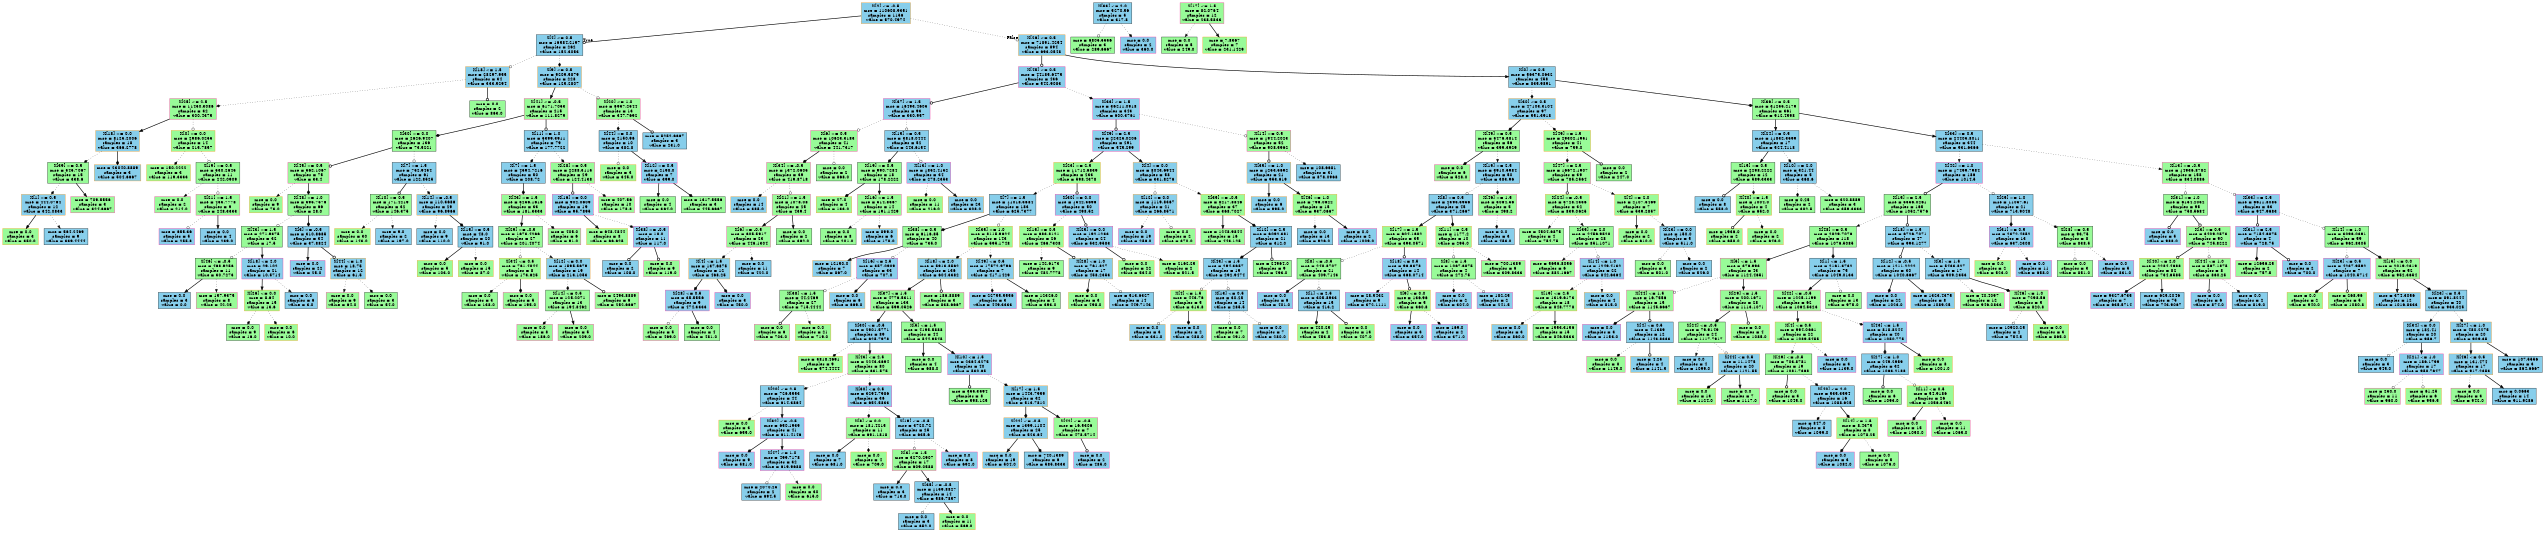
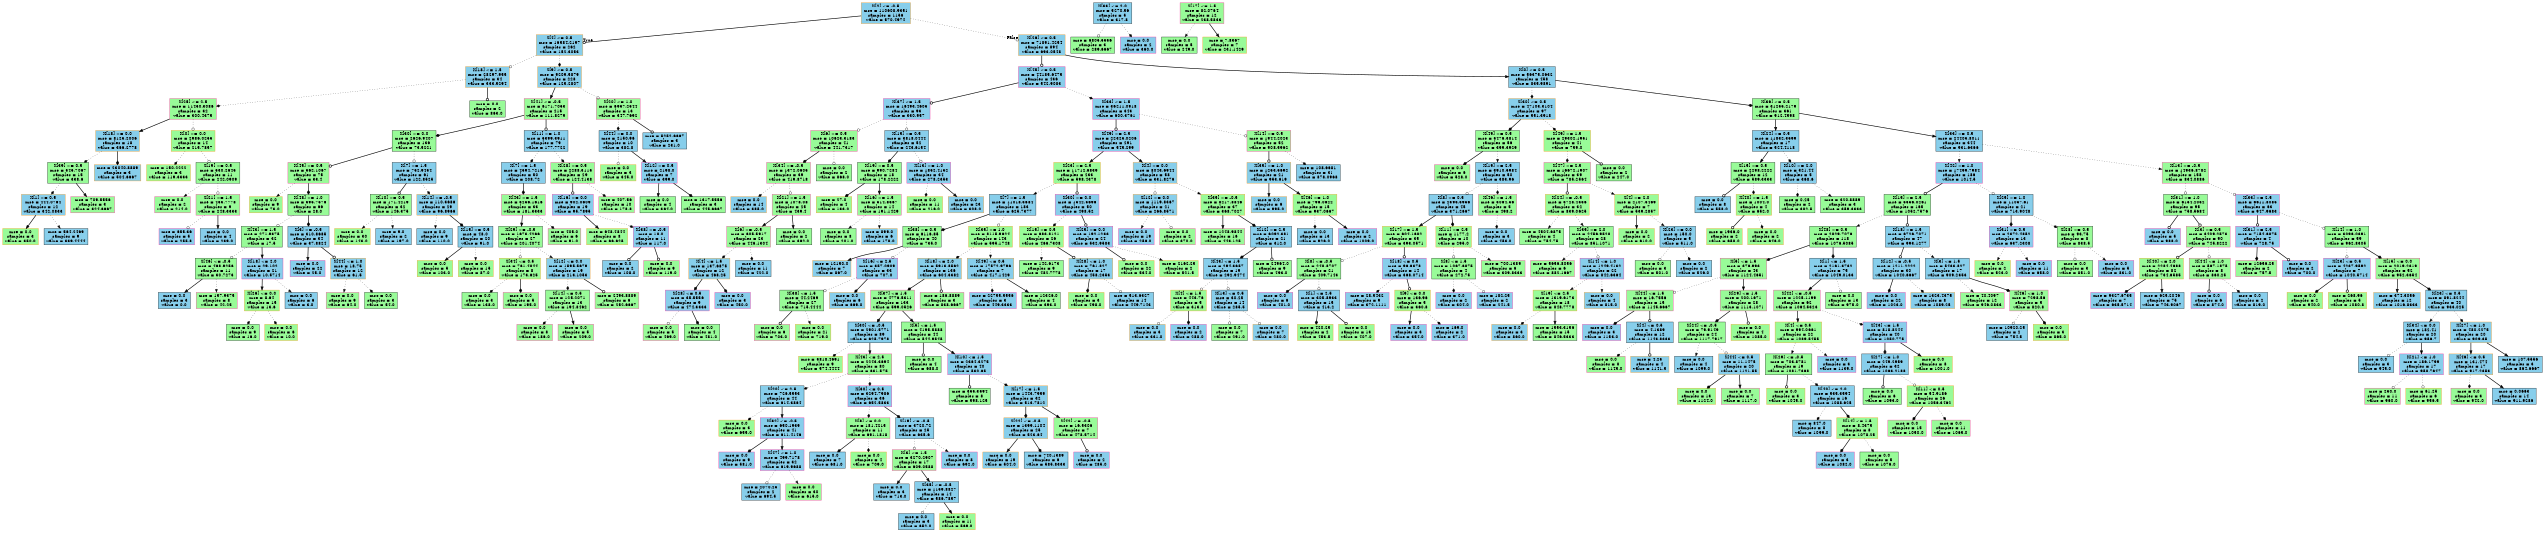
(560, 45) -> (560, 45)
(1914, 284) -> (1914, 284)
(1188, 332) -> (1188, 332)
(923, 348) -> (923, 348)
